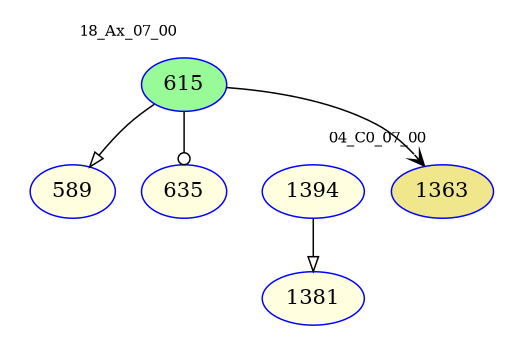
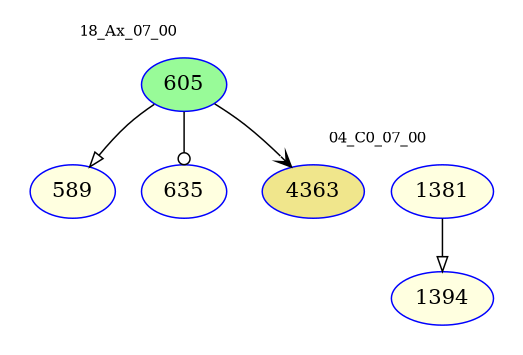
(184, 85) -> (184, 85)
(442, 192) -> (313, 192)
(313, 238) -> (442, 238)
